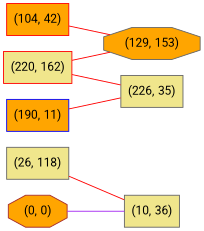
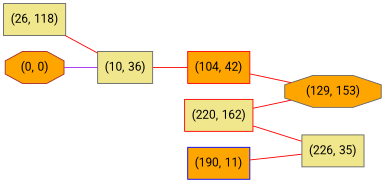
none -> (170, 67)
